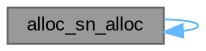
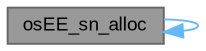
(86, 26) -> (86, 26)
